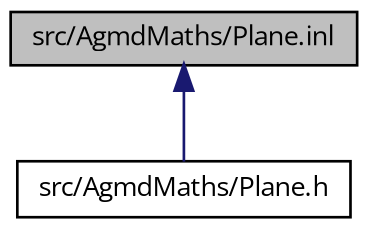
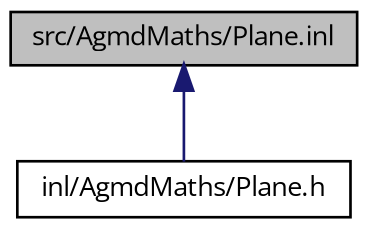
(184, 189) -> (184, 189)
